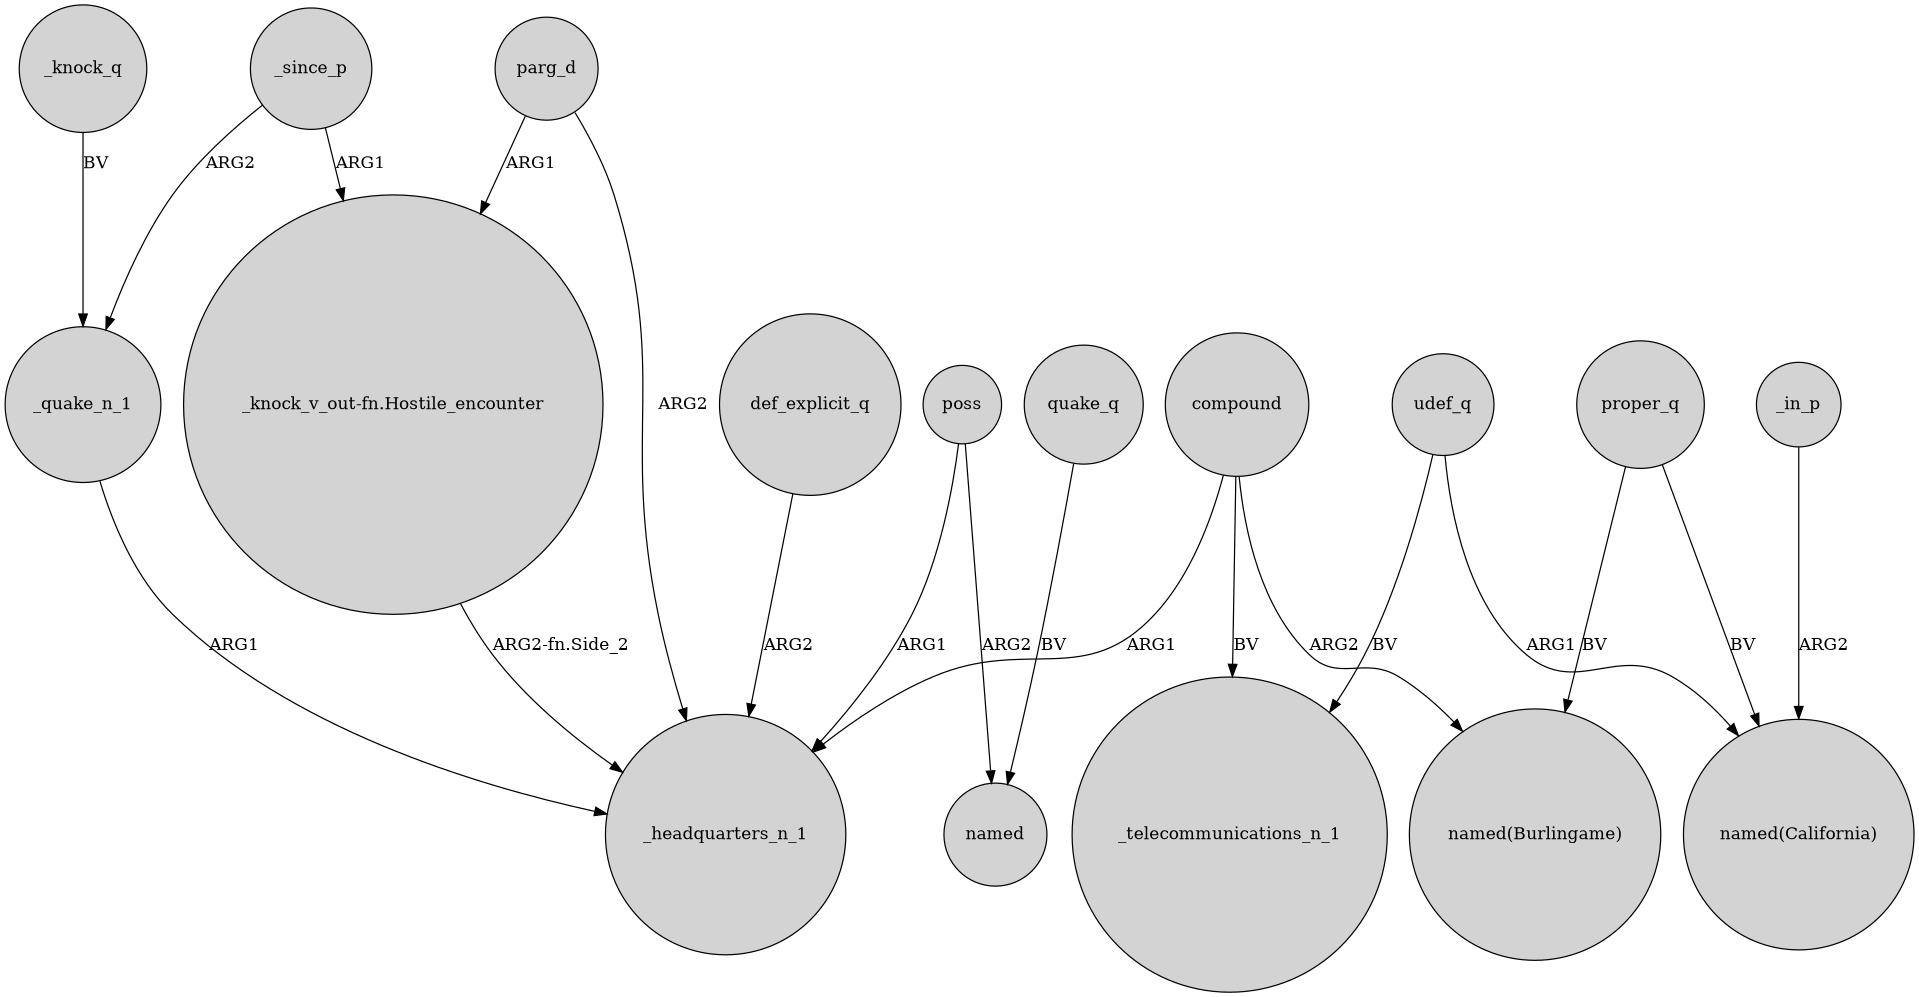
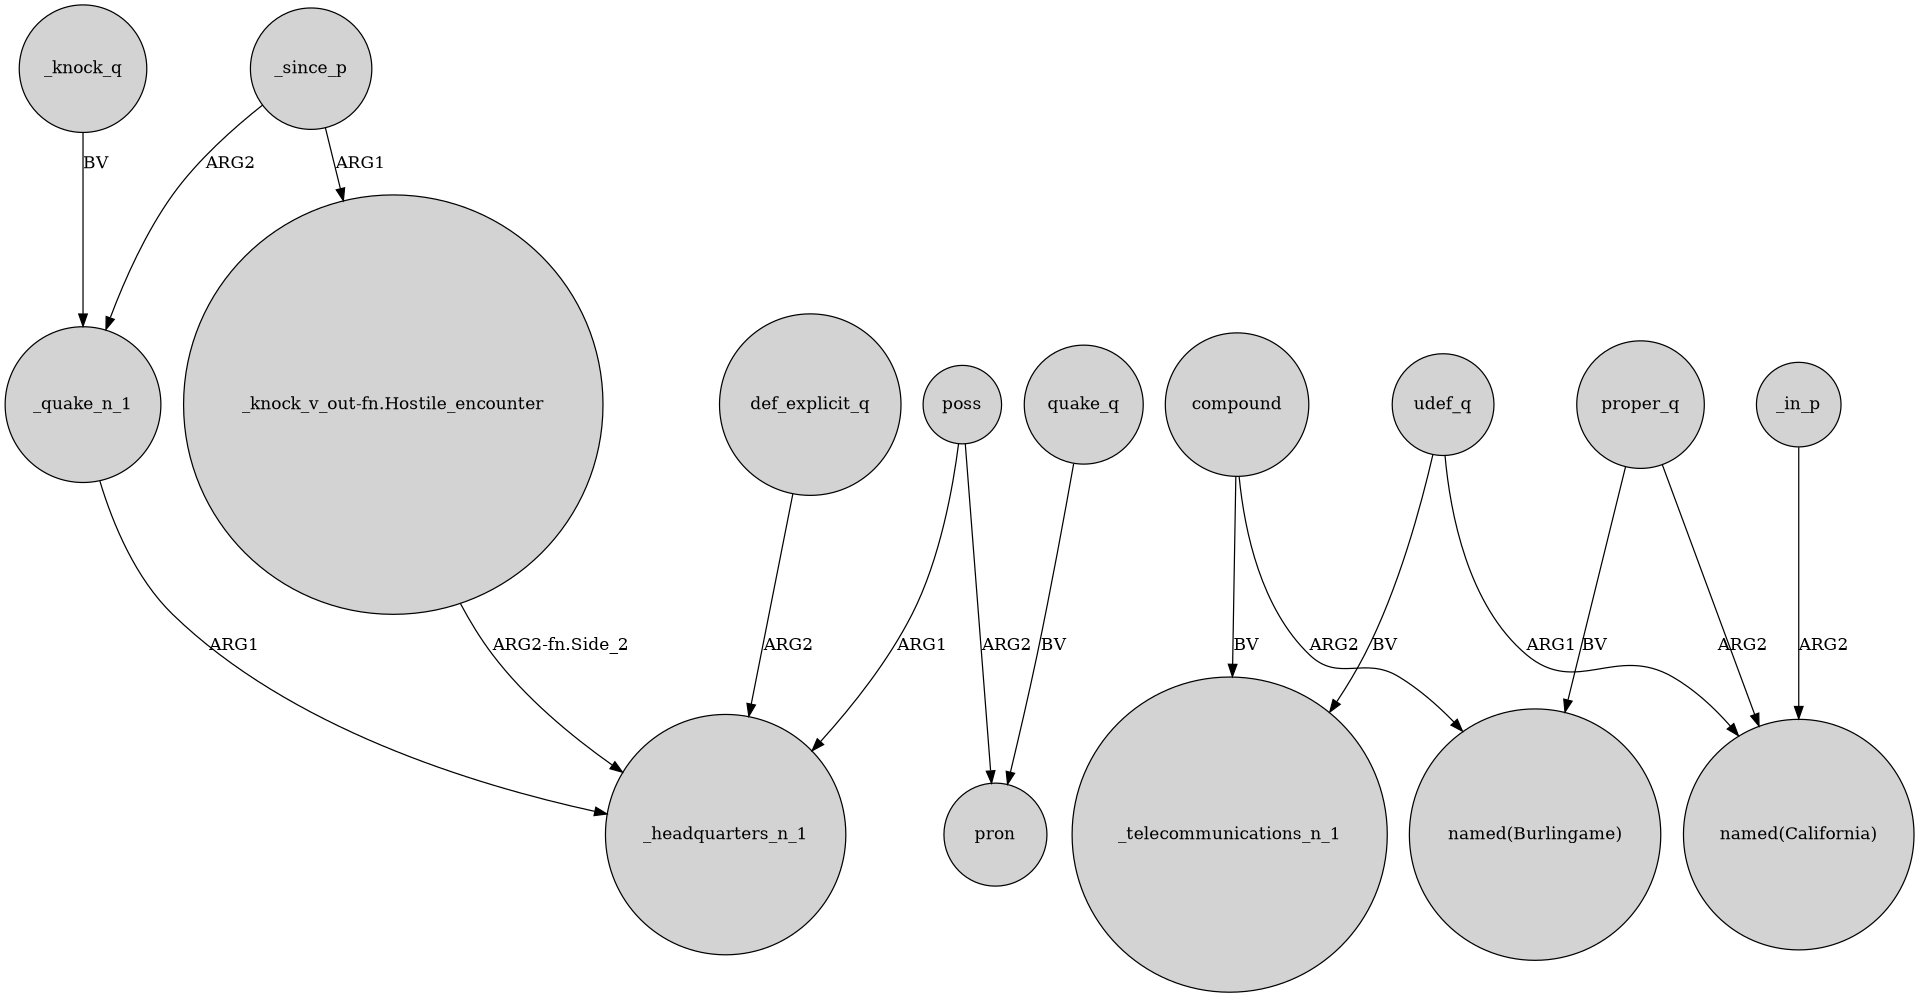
(547, 69) -> none
(1743, 646) -> (1743, 646)
(1063, 658) -> none
(995, 835) -> (995, 835)
